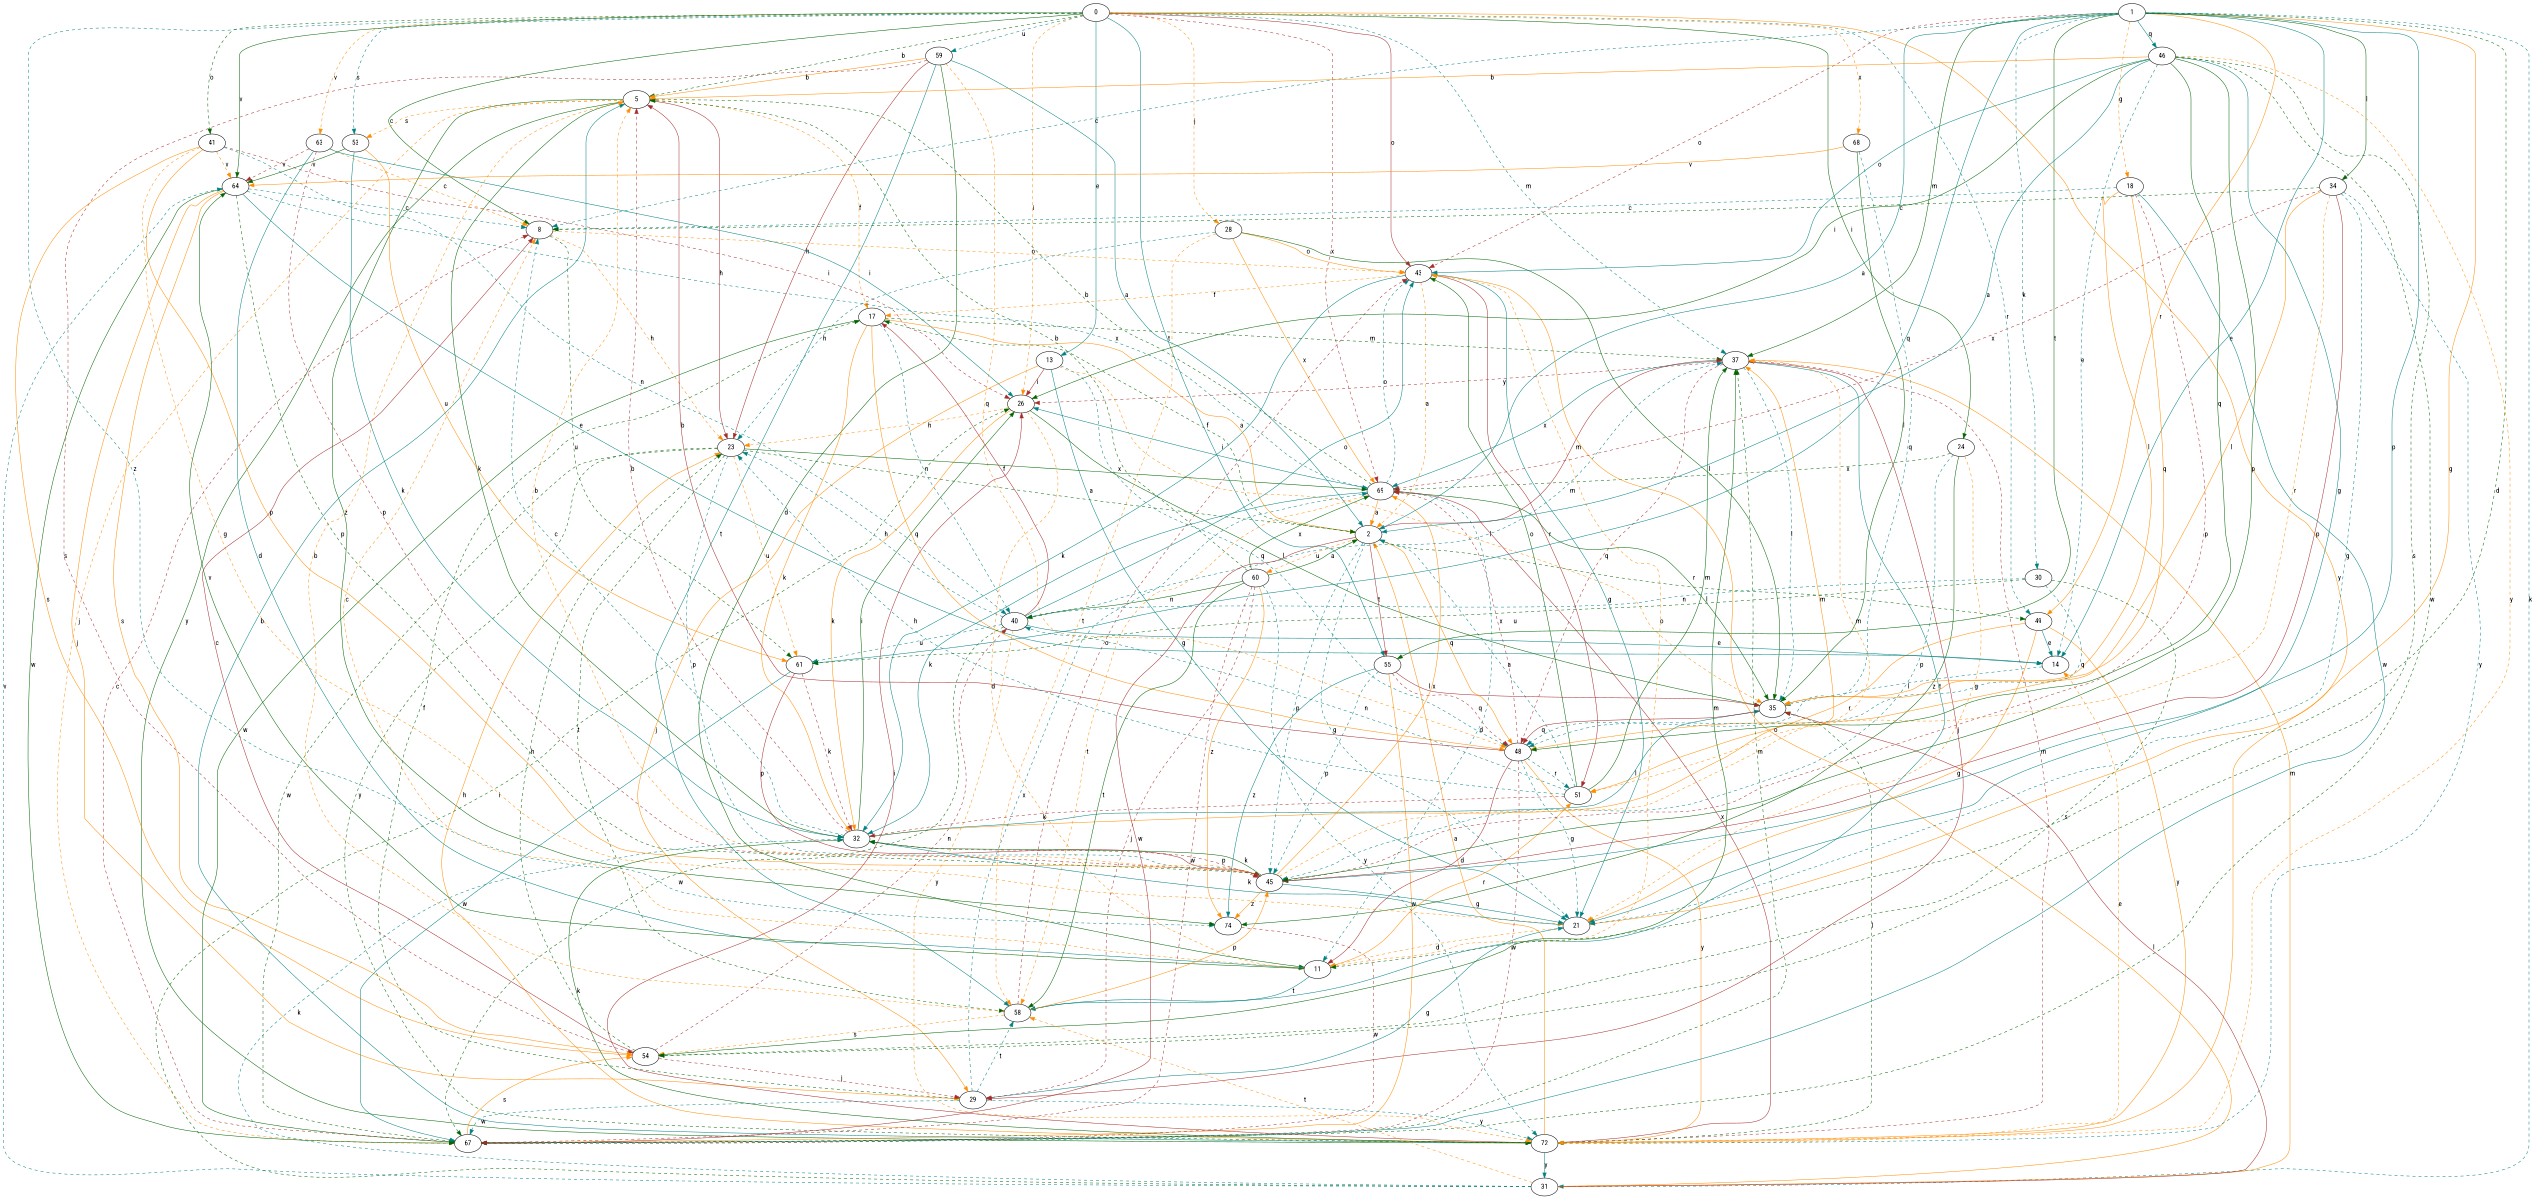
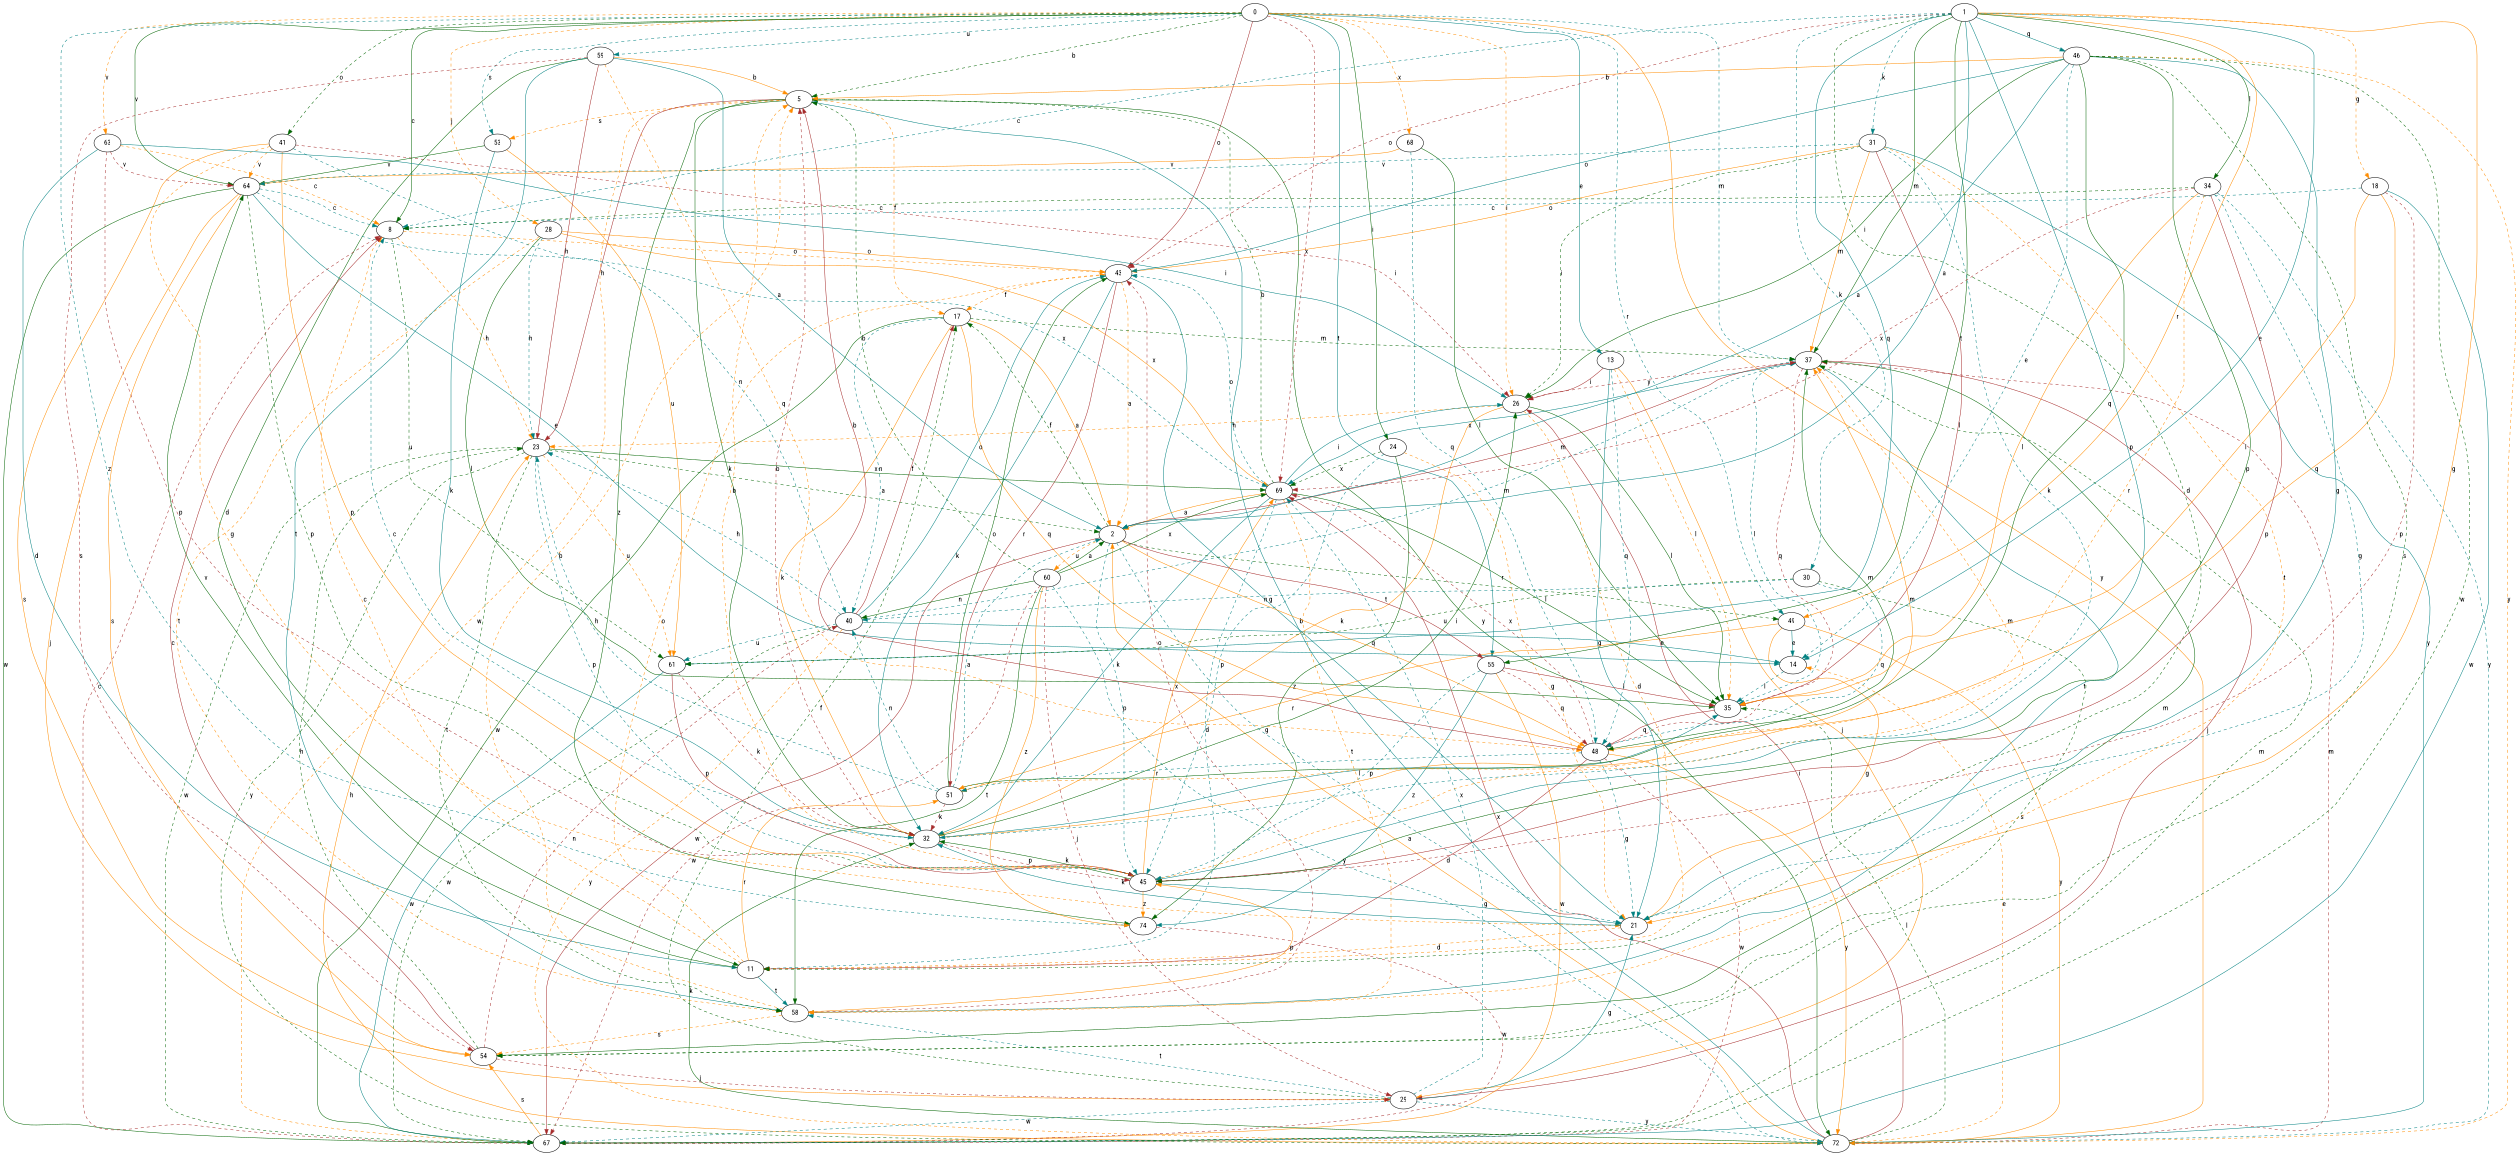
(80, 622) -> (480, 622)
(1544, 1163) -> (2424, 768)
